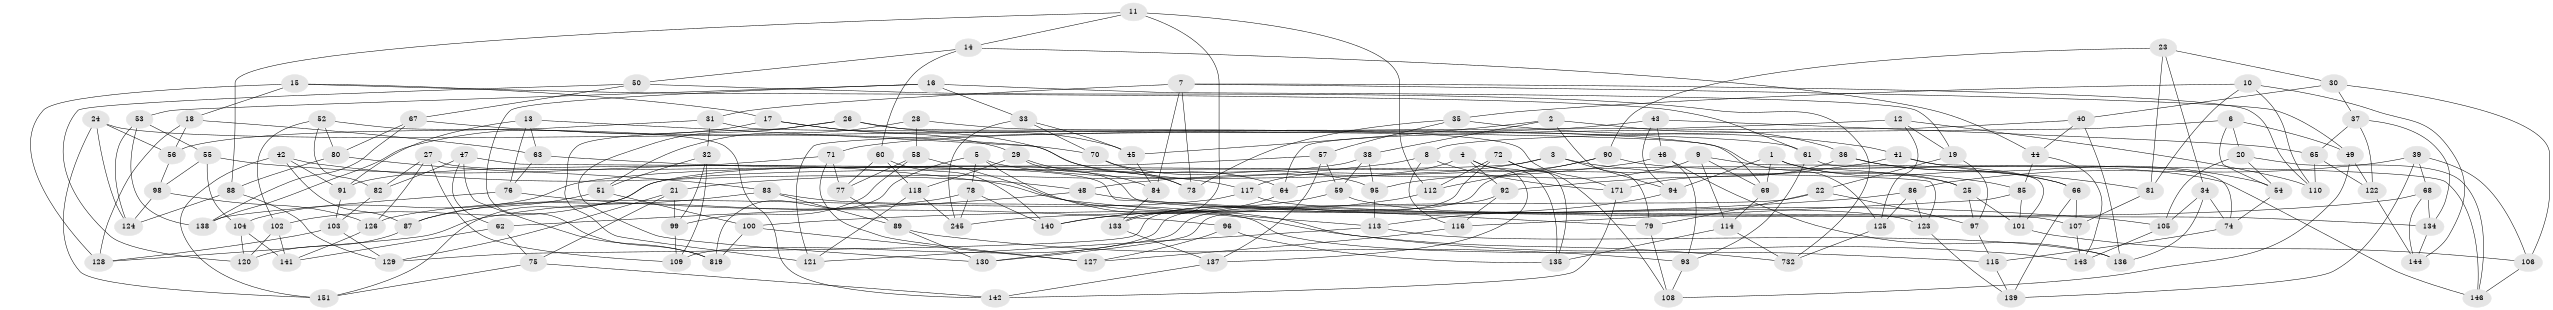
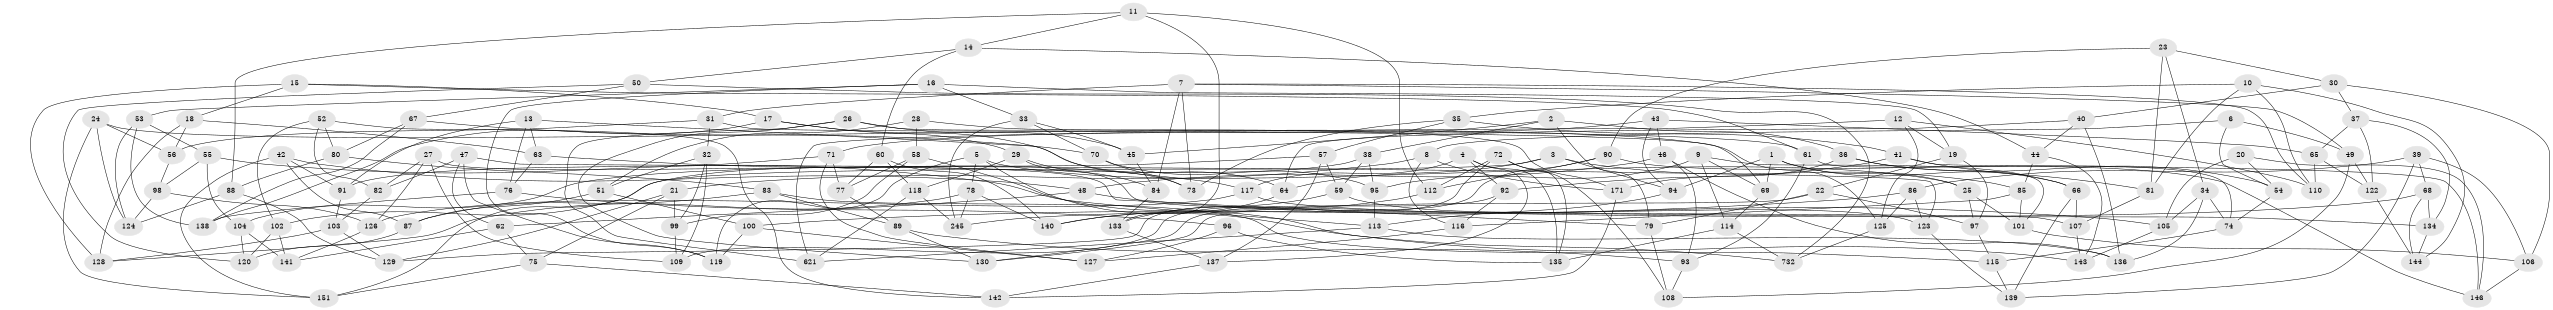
(2236, 137) -> none
(716, 263) -> (716, 263)
(810, 263) -> (810, 263)
